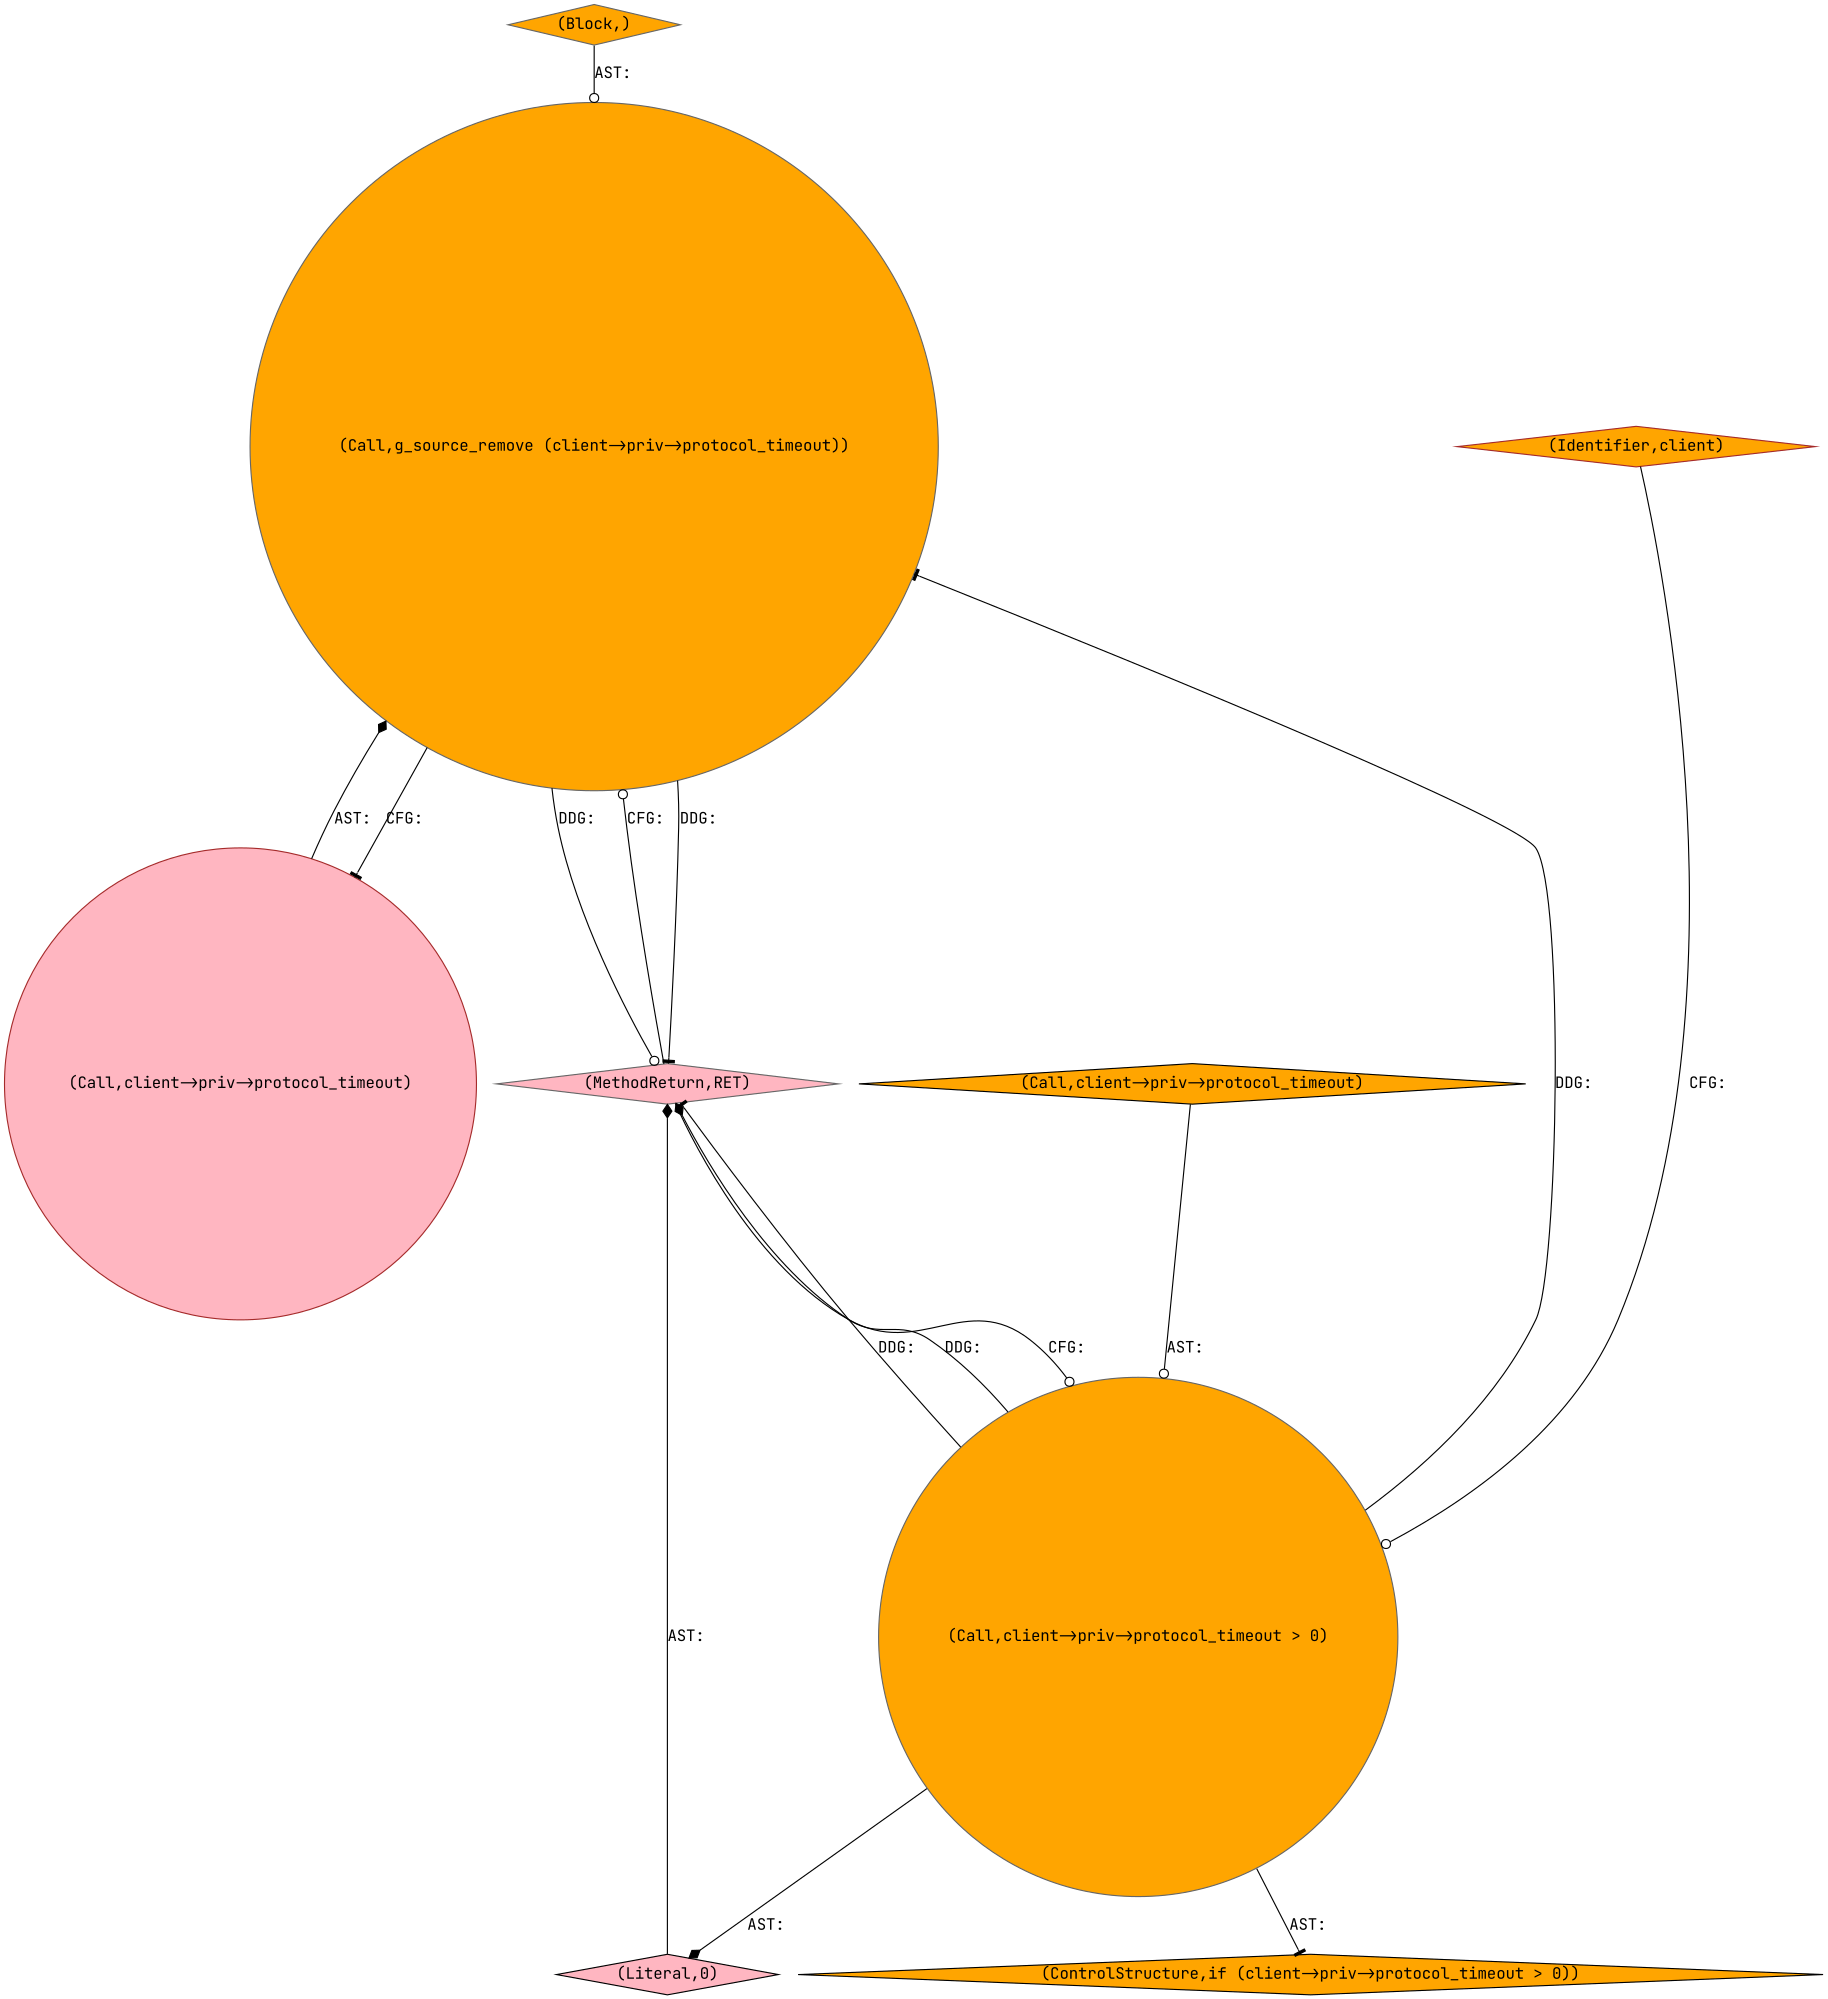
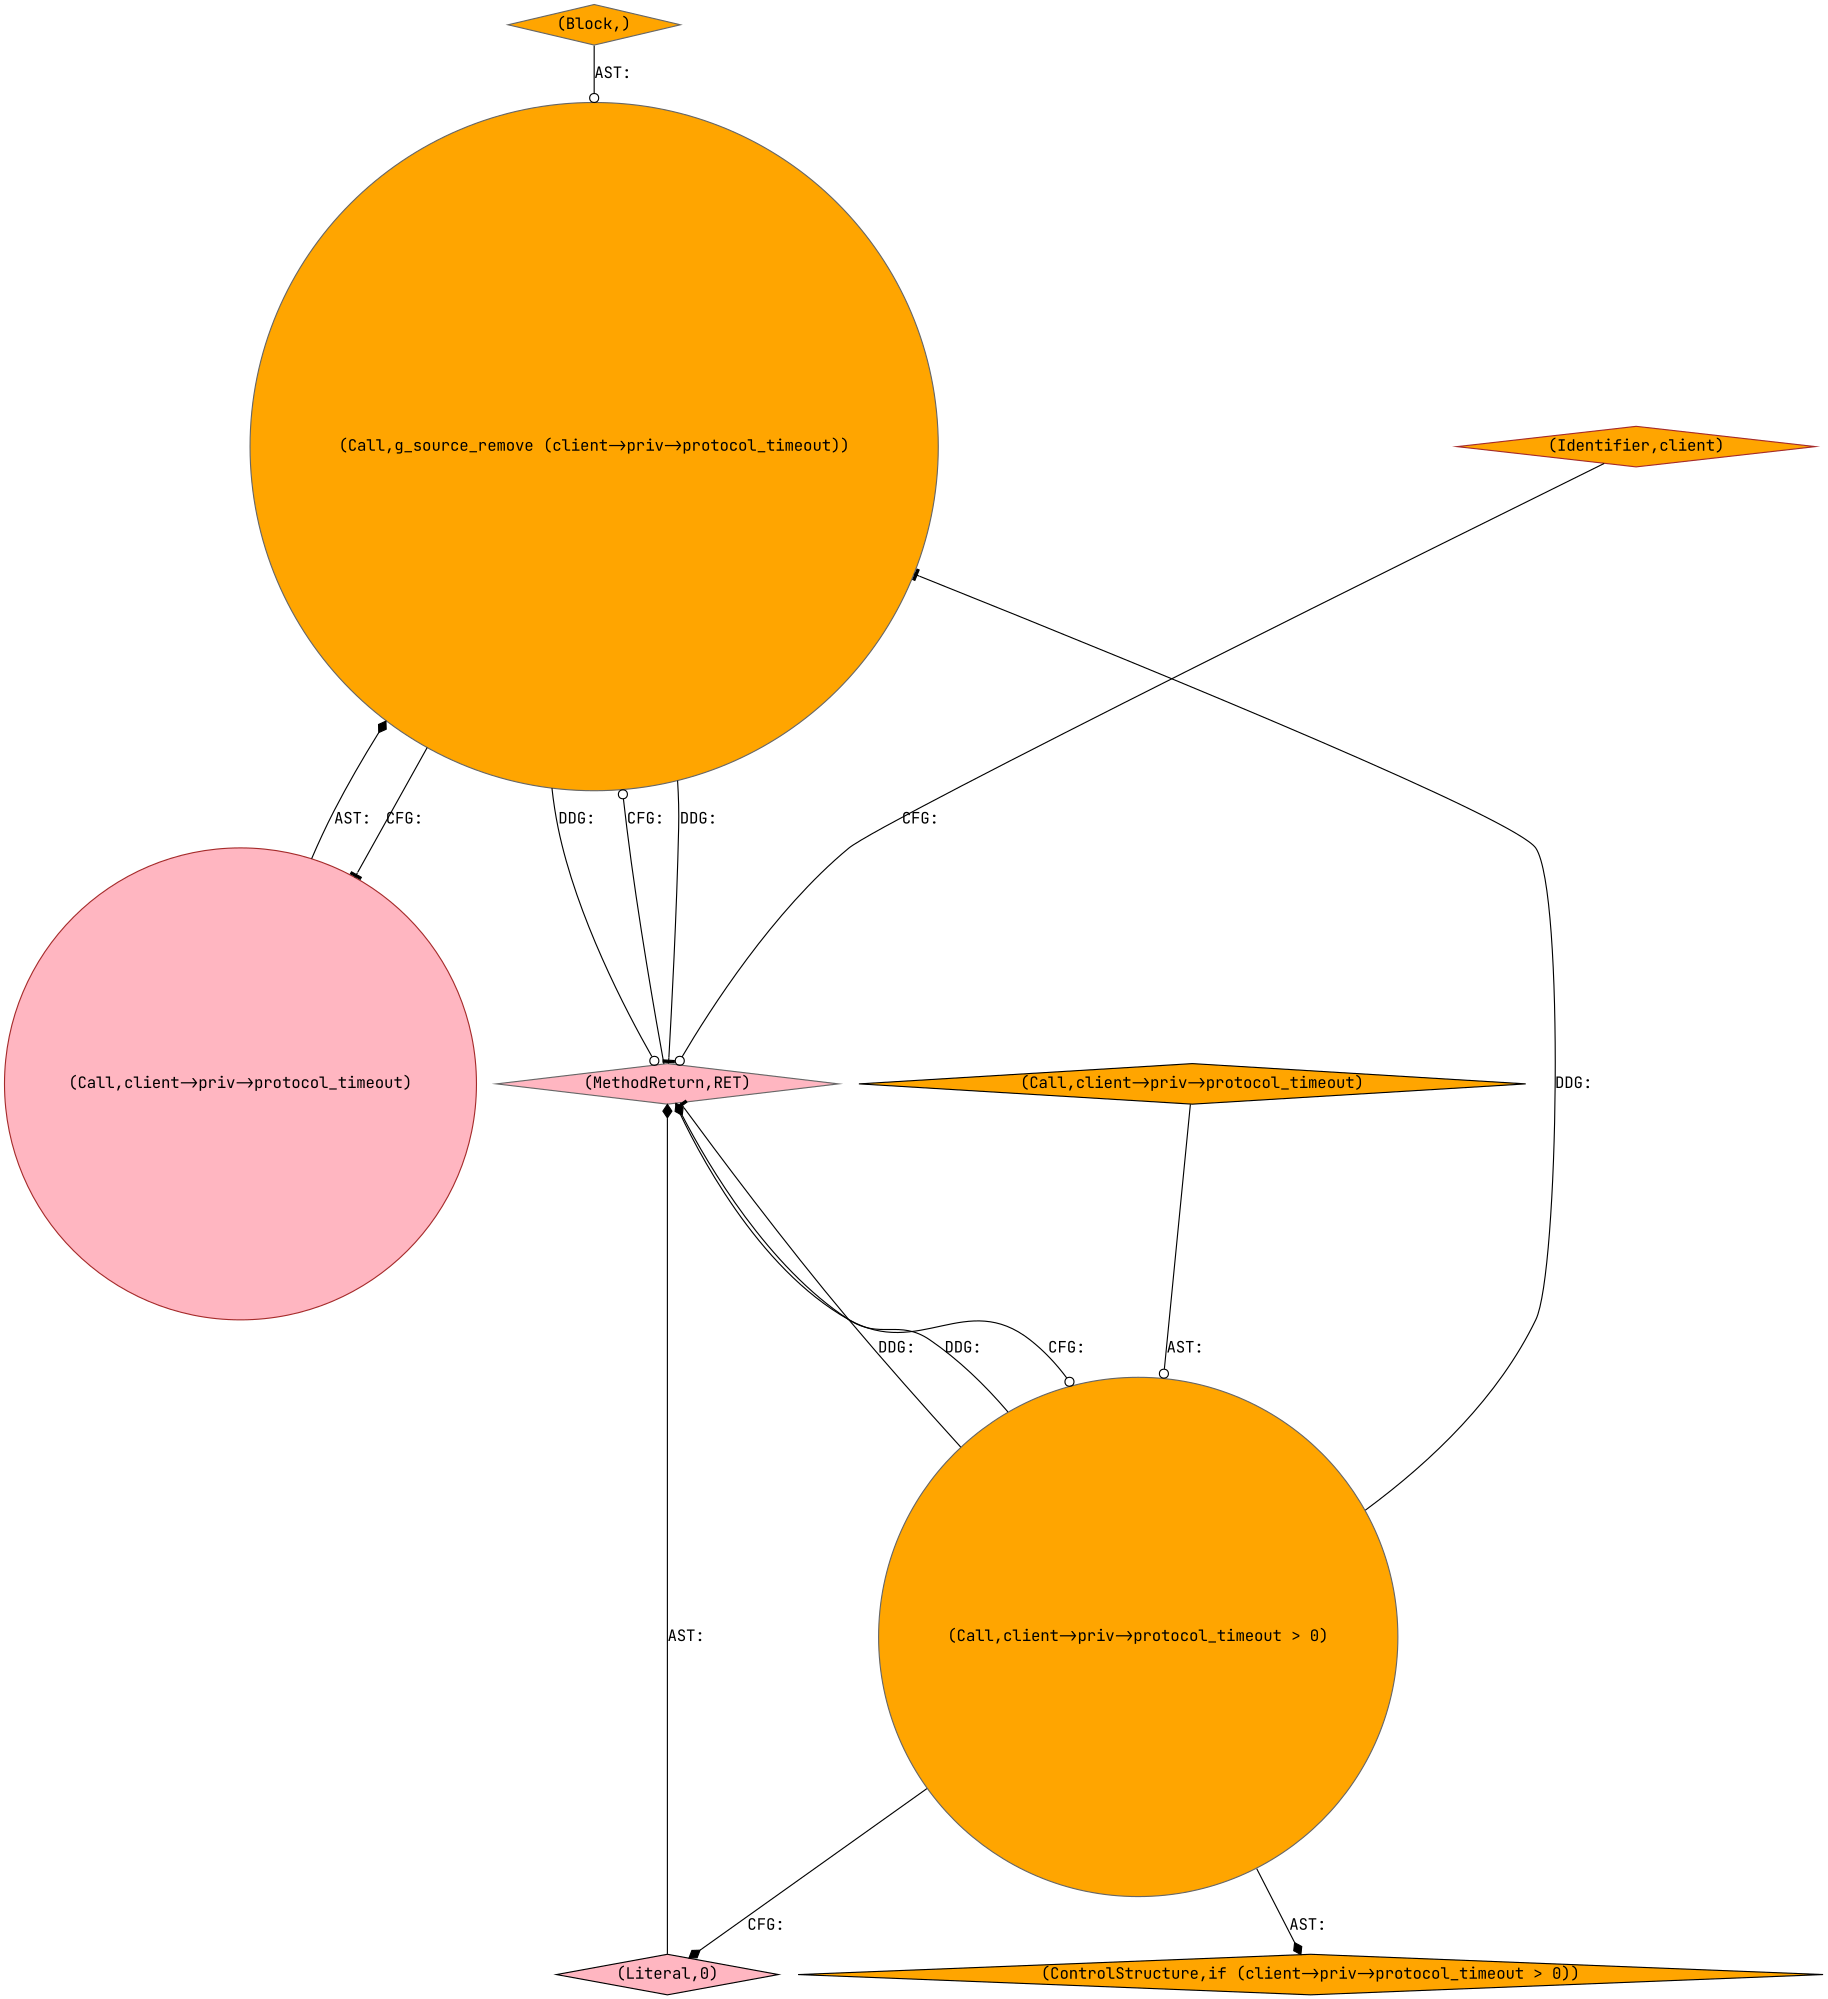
(1681, 1057) -> (1105, 713)
(1277, 1909) -> (1277, 1909)
(771, 1926) -> (771, 1926)
